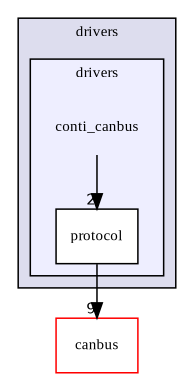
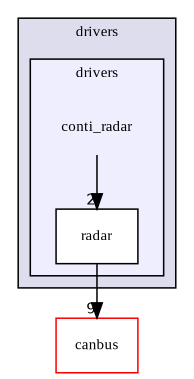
(97, 127) -> (97, 127)
(97, 236) -> (97, 236)
